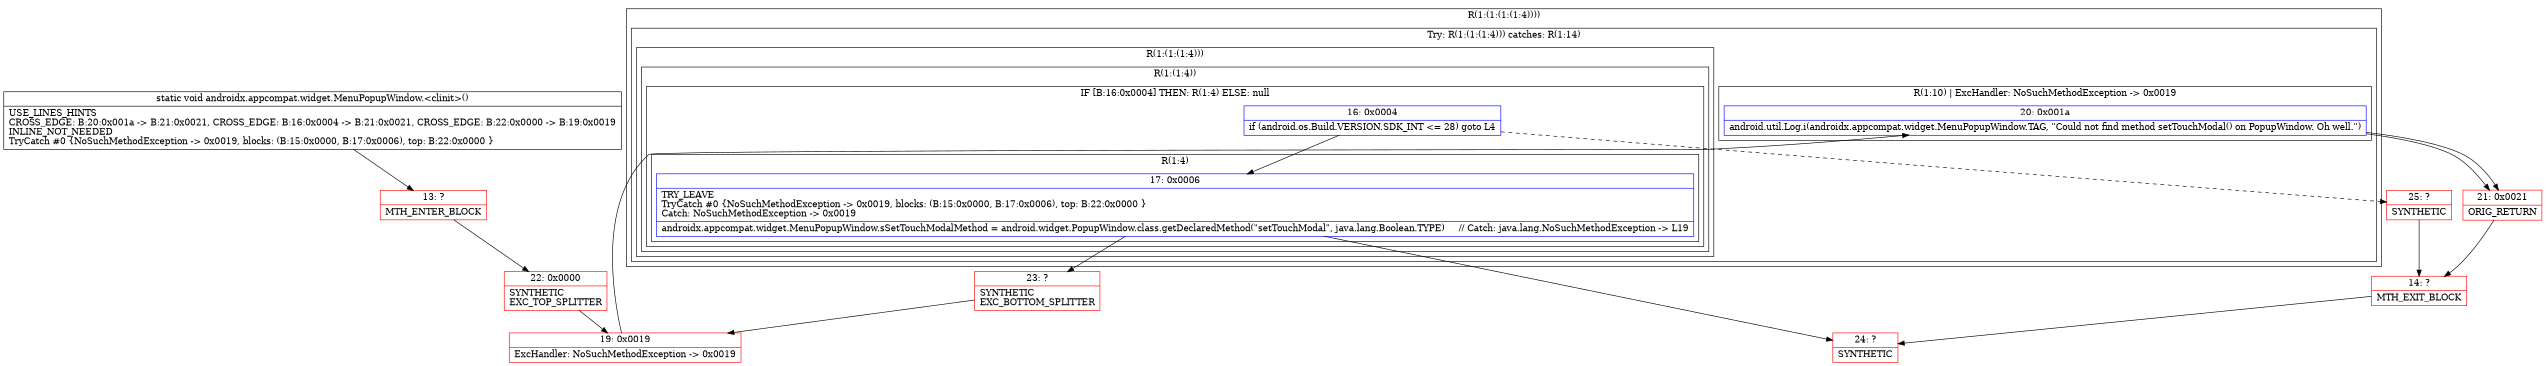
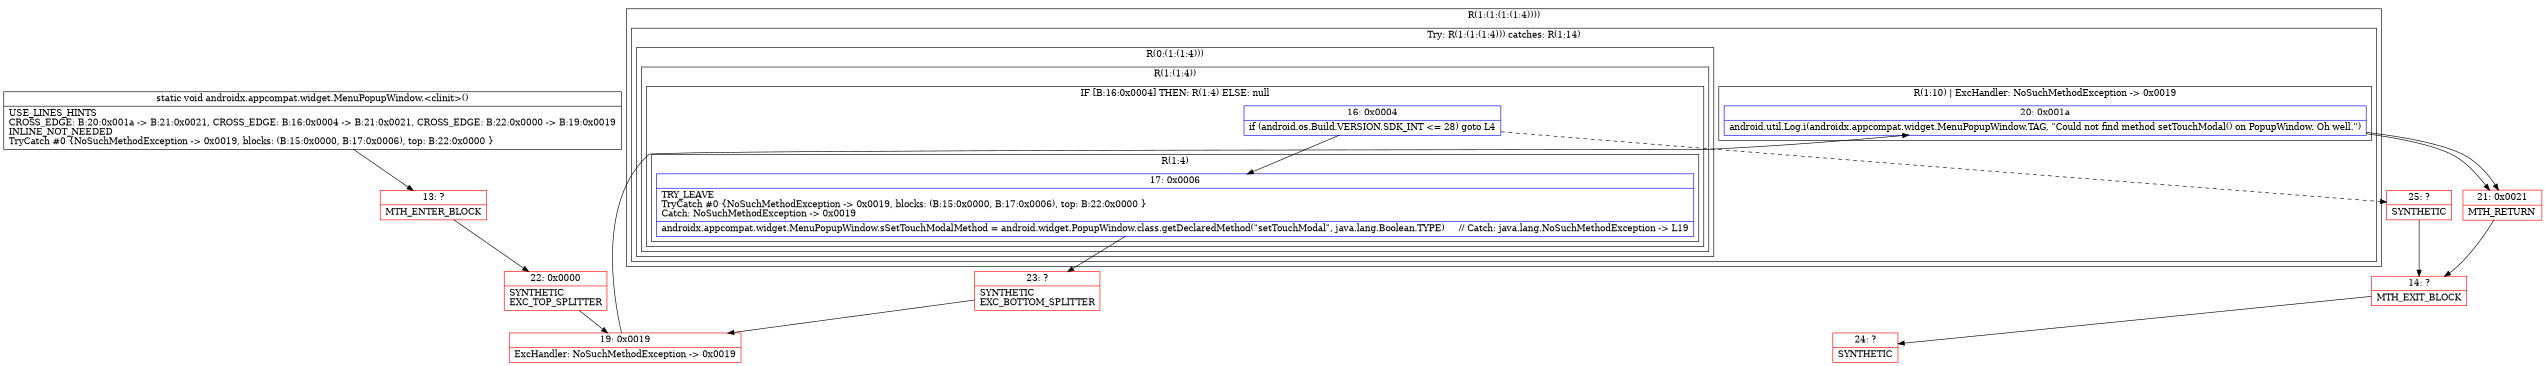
(1175, 55) -> (1175, 55)
(2502, 212) -> (2501, 212)
(1575, 288) -> none
